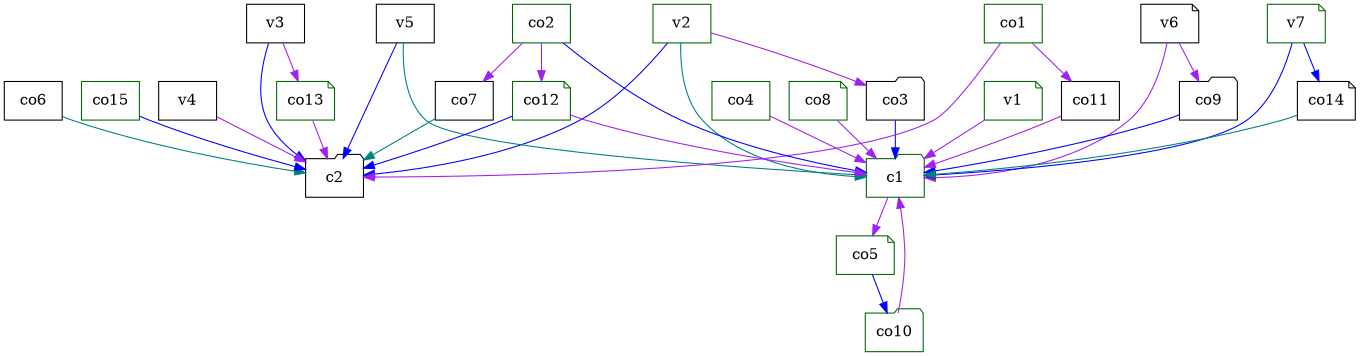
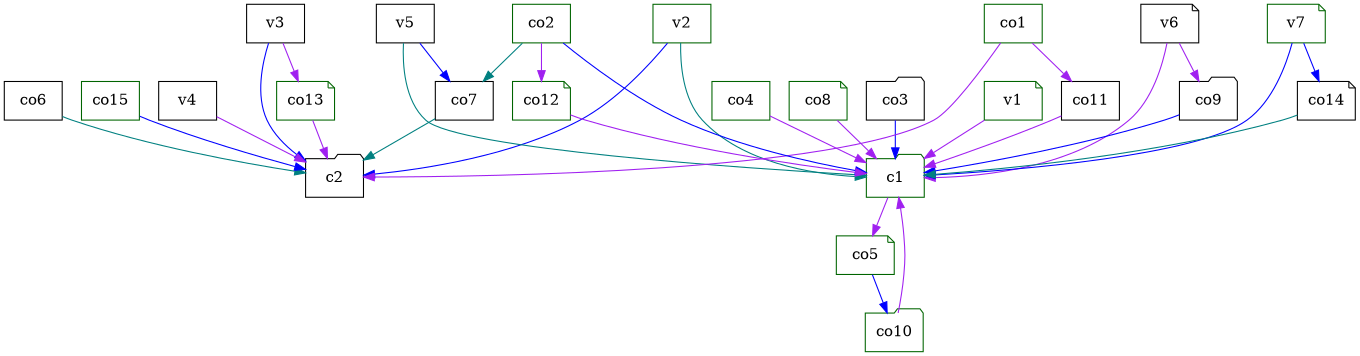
(784, 56) -> none
(507, 58) -> (507, 58)
(372, 96) -> (431, 58)
(444, 142) -> none
